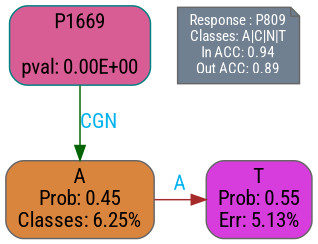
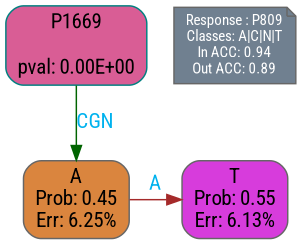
(80, 200) -> (76, 200)
(259, 200) -> (235, 200)
